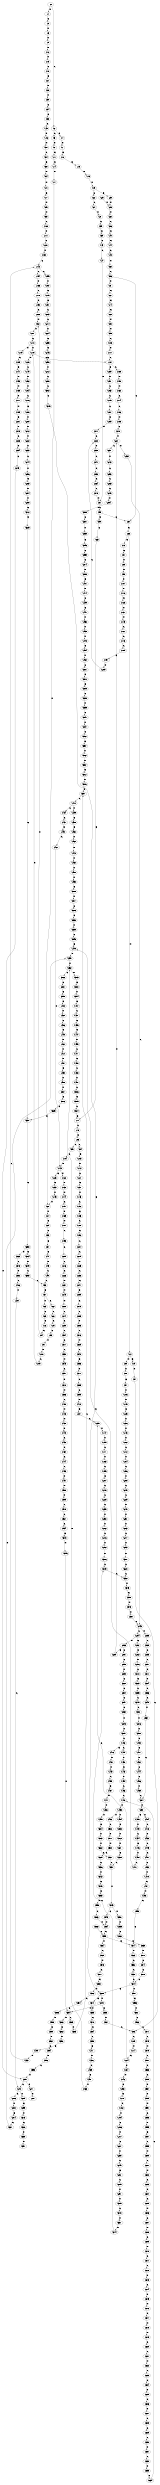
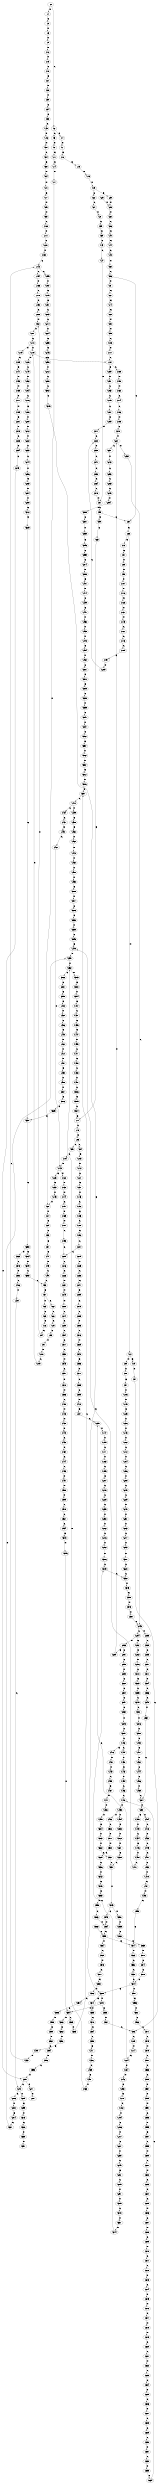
(79, 1251) -> (72, 1251)
